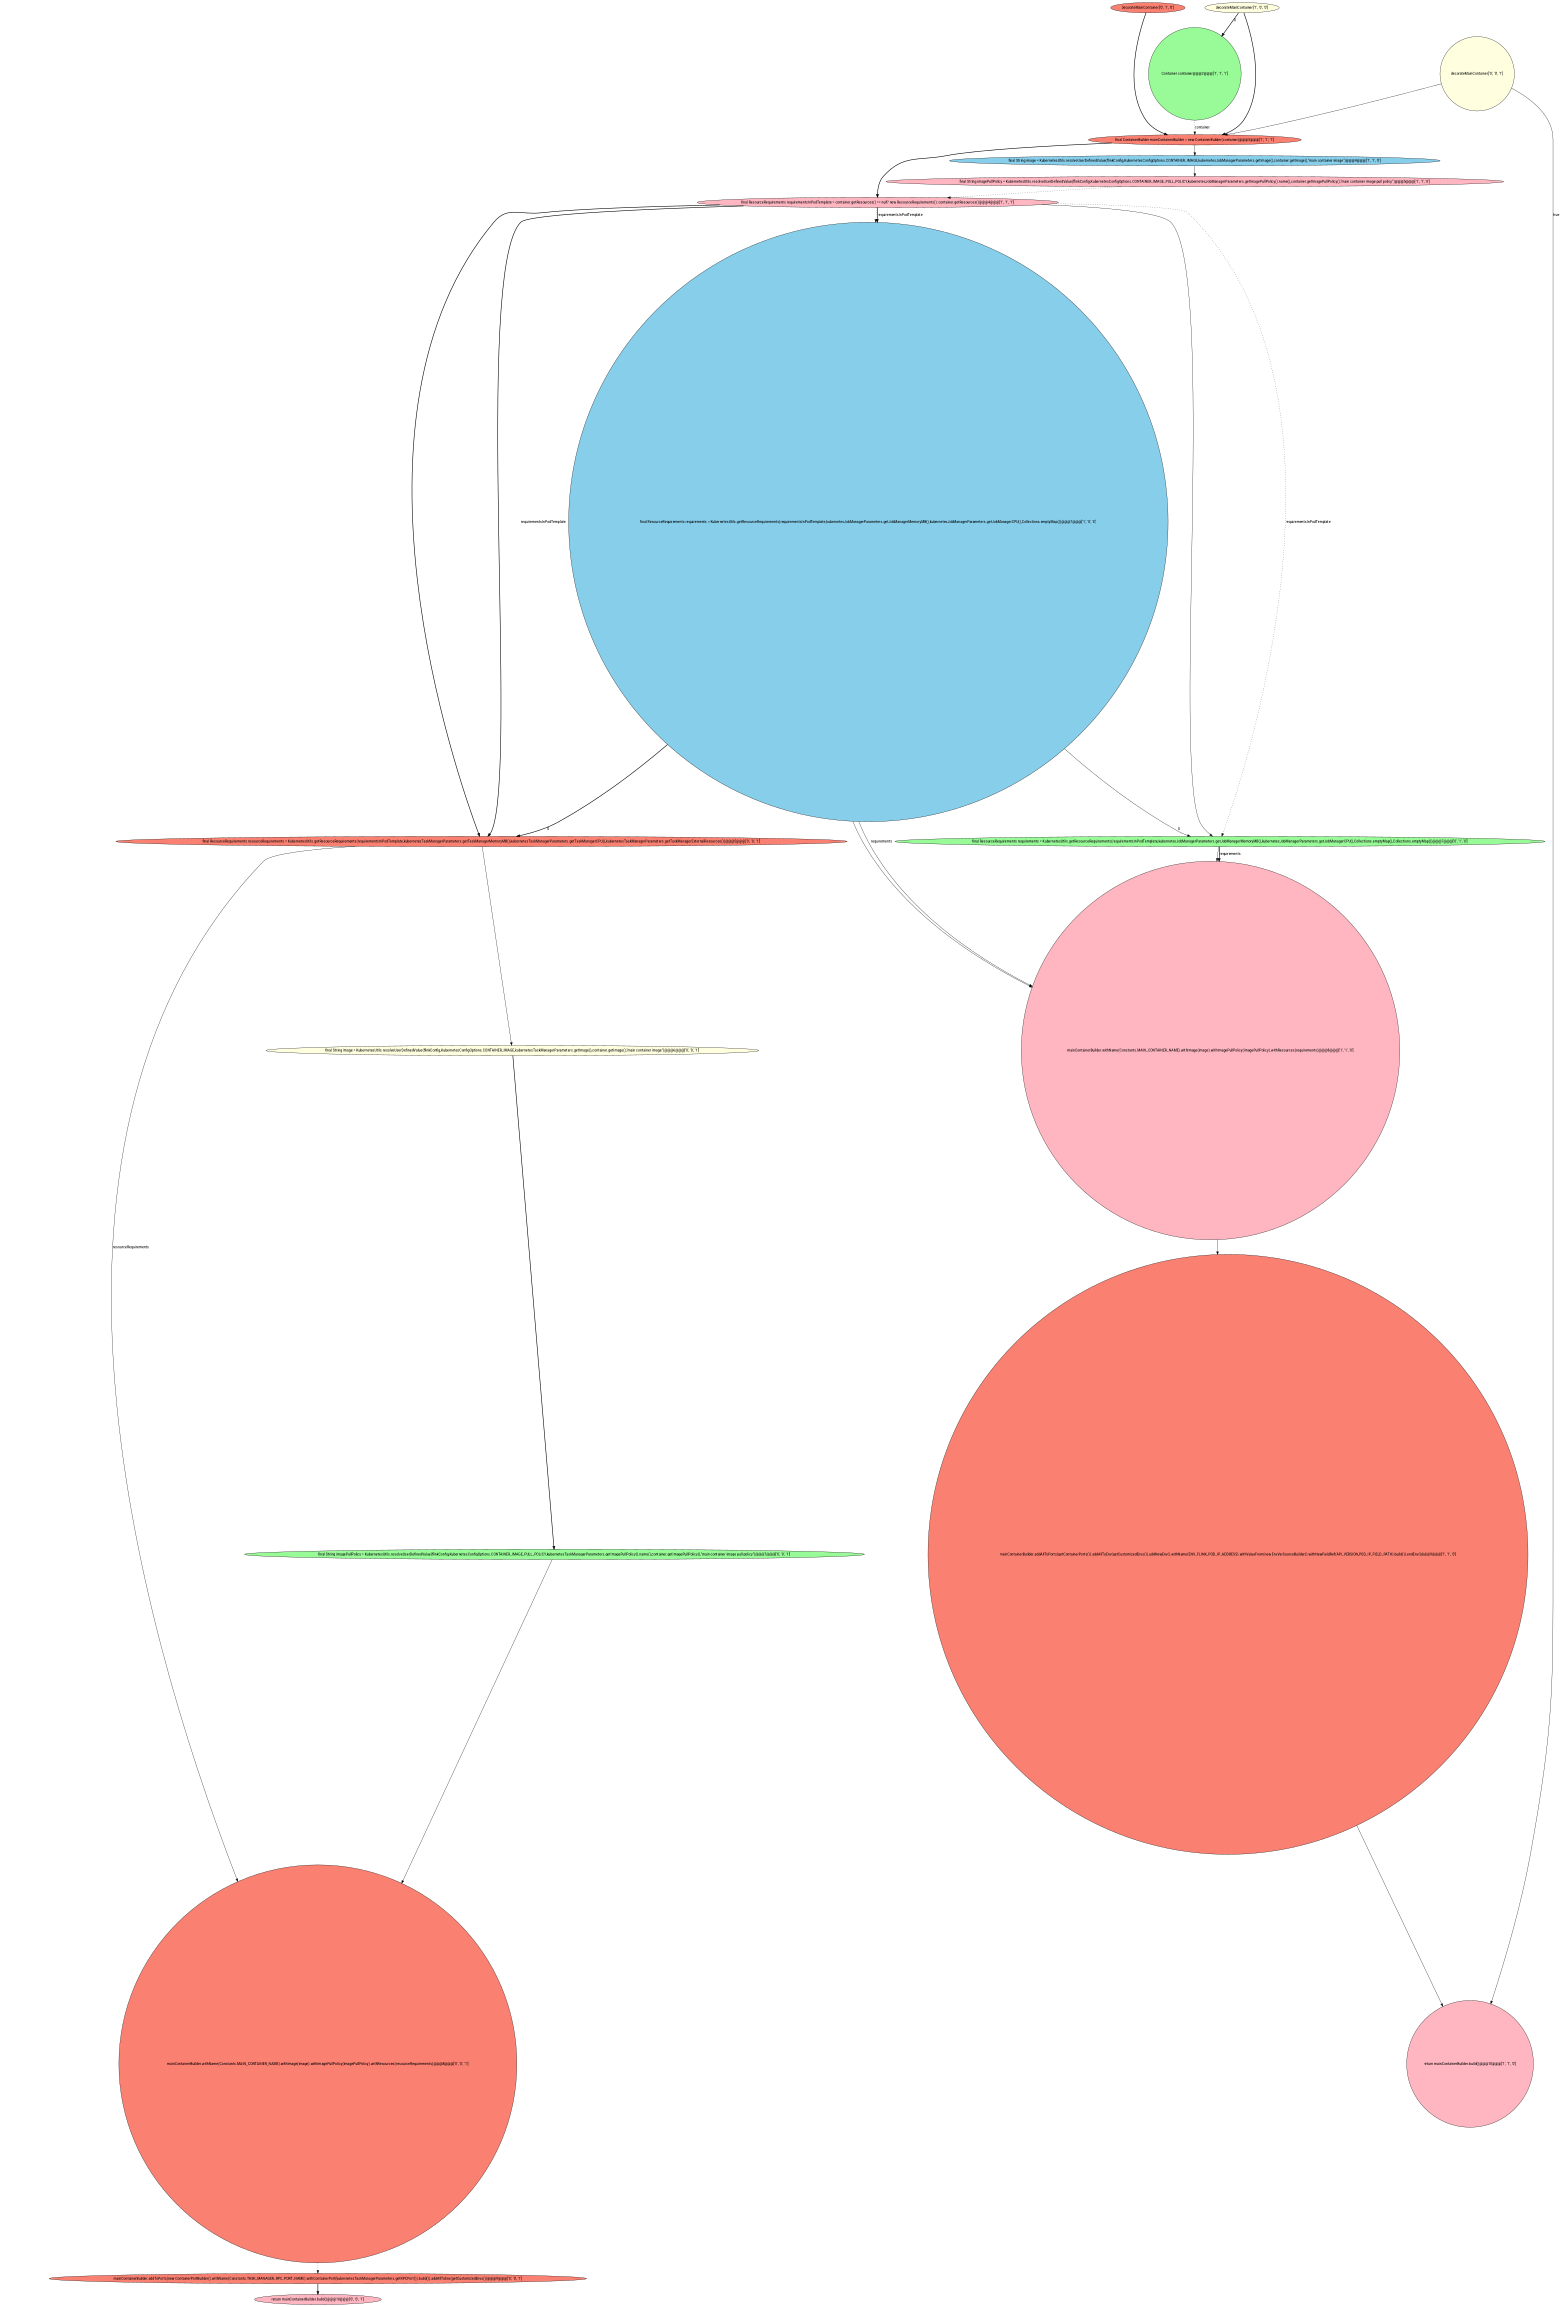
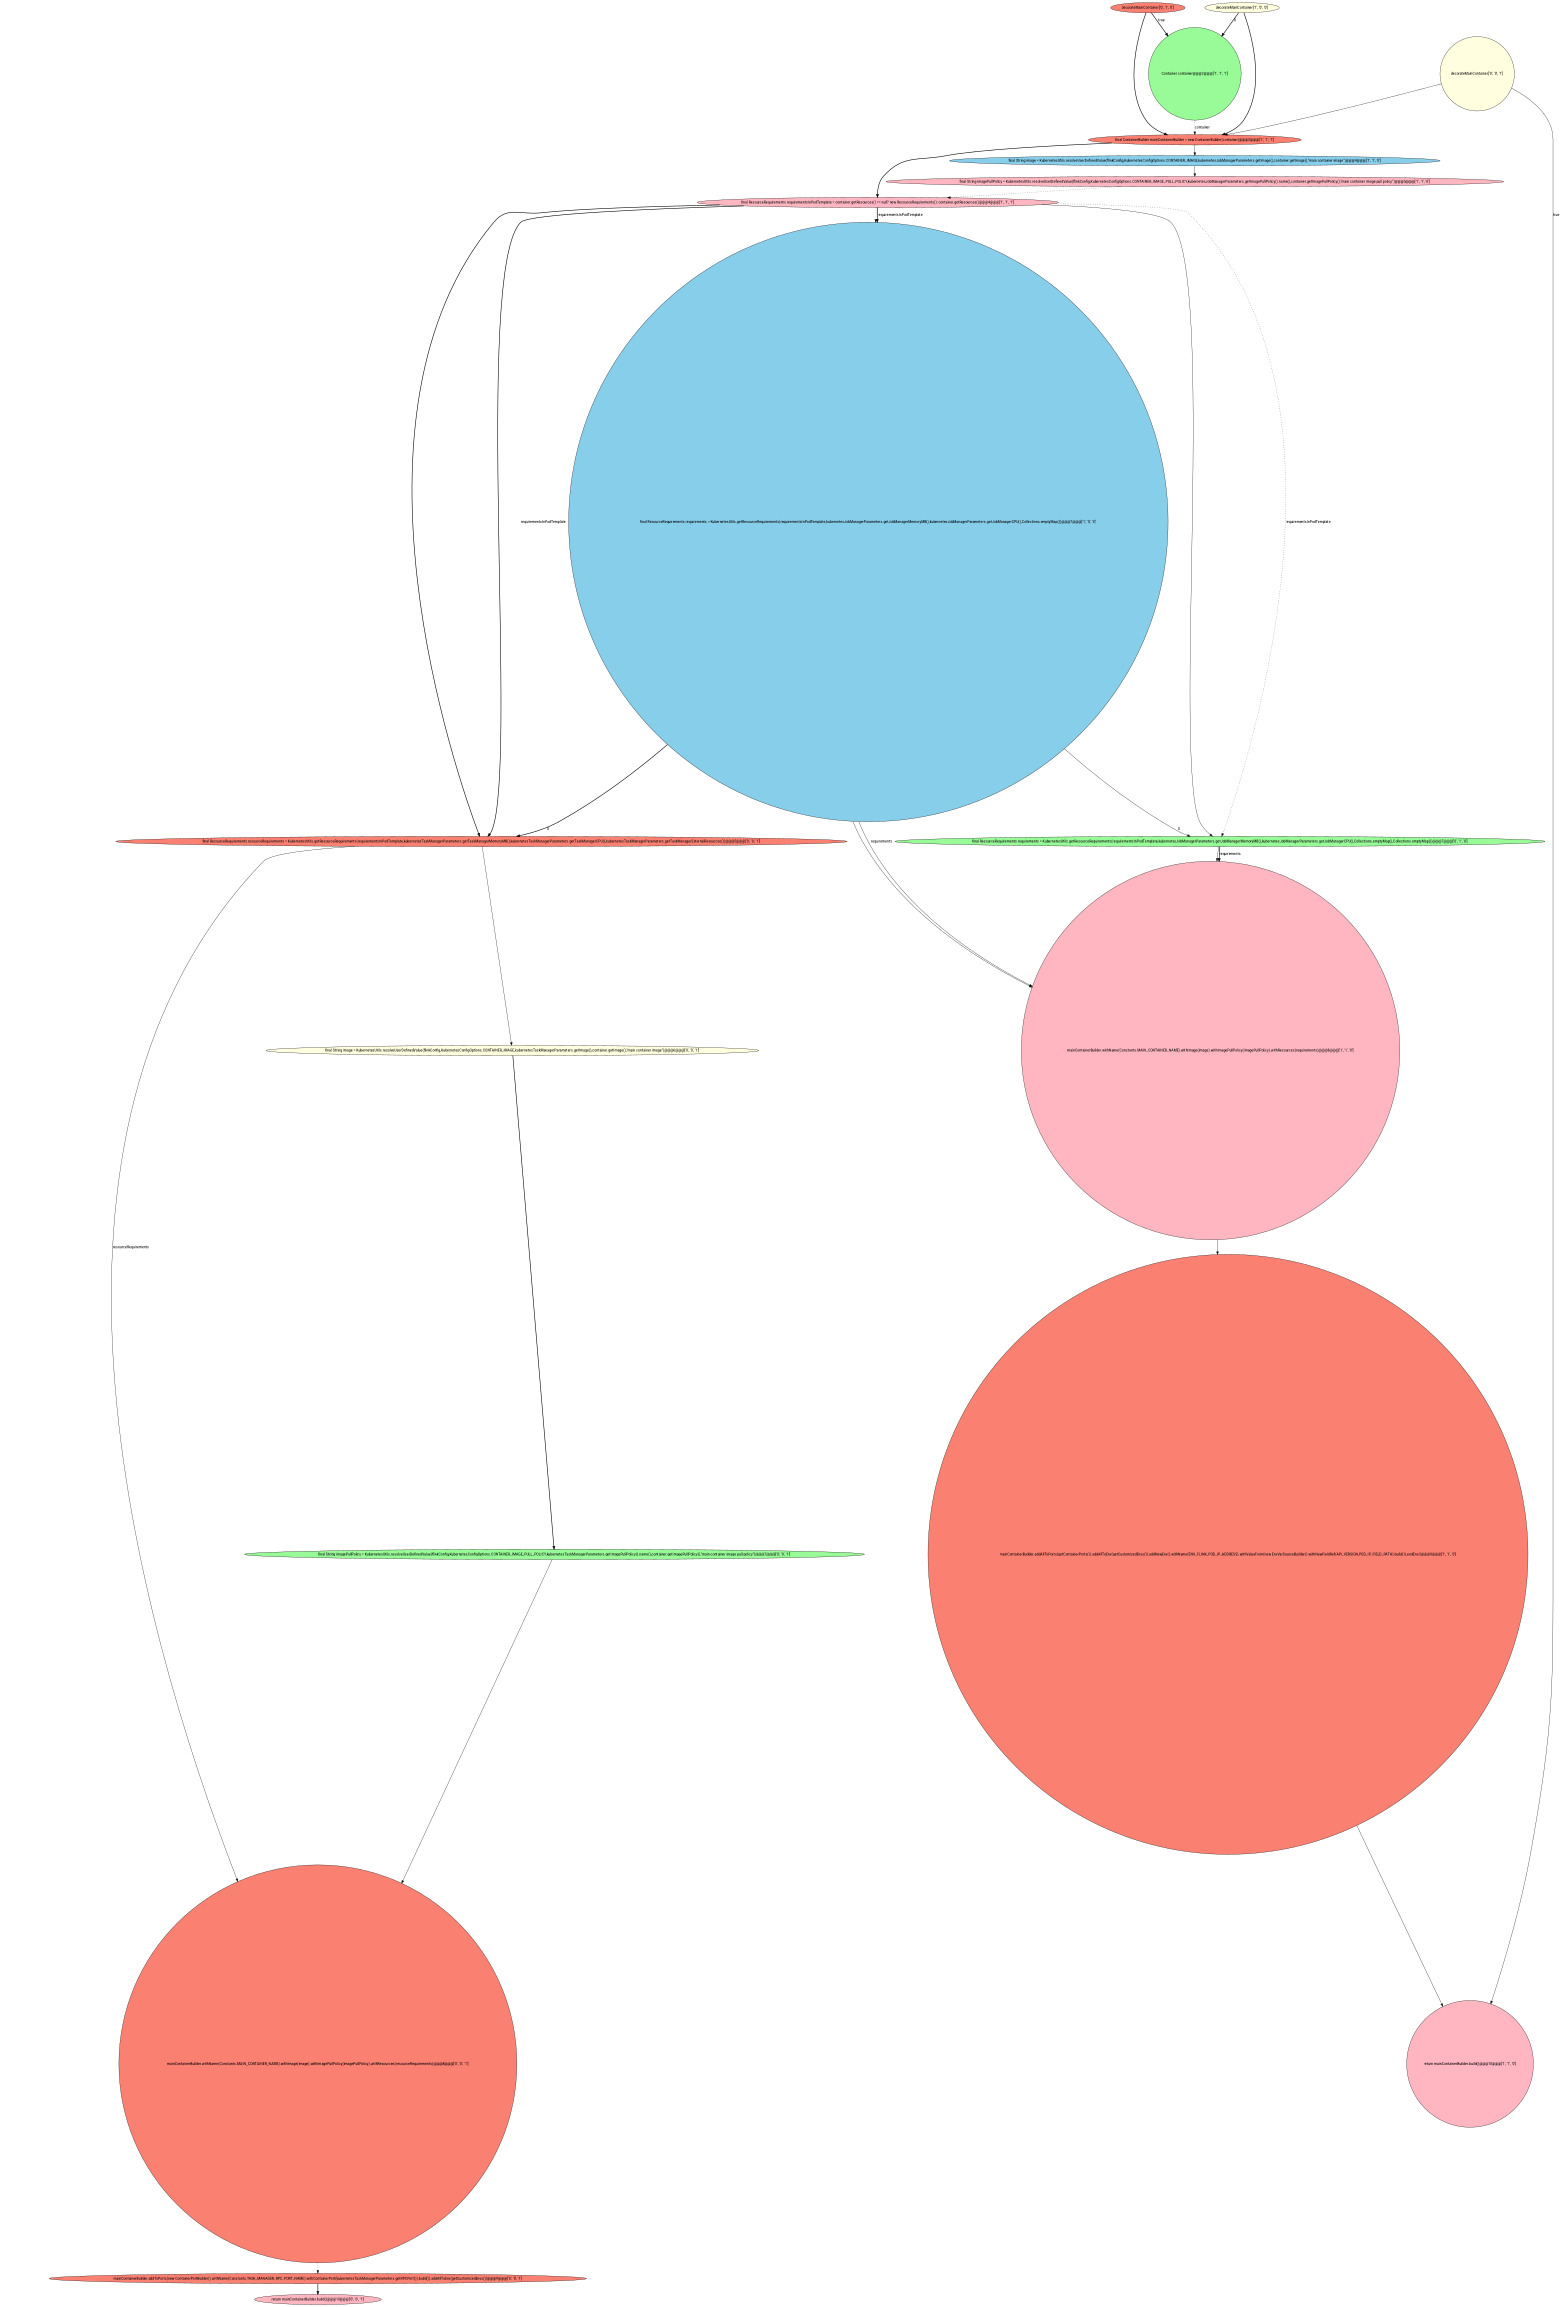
none -> (1159, 23)
